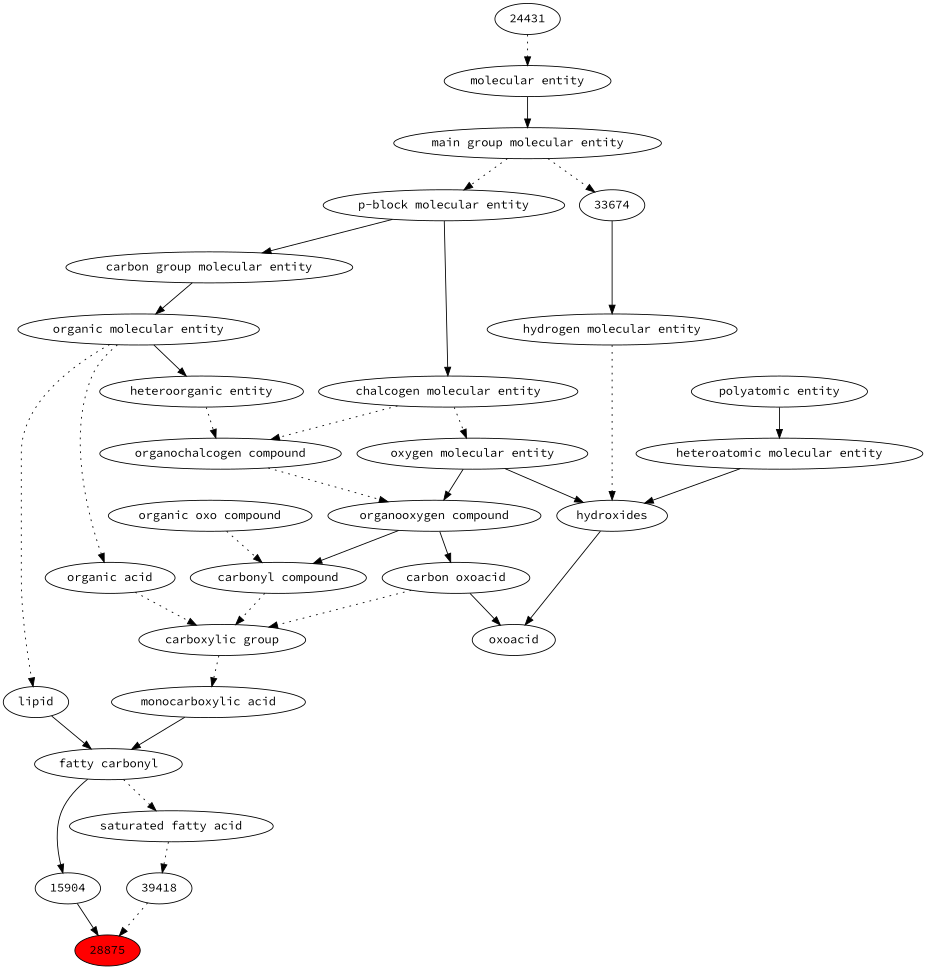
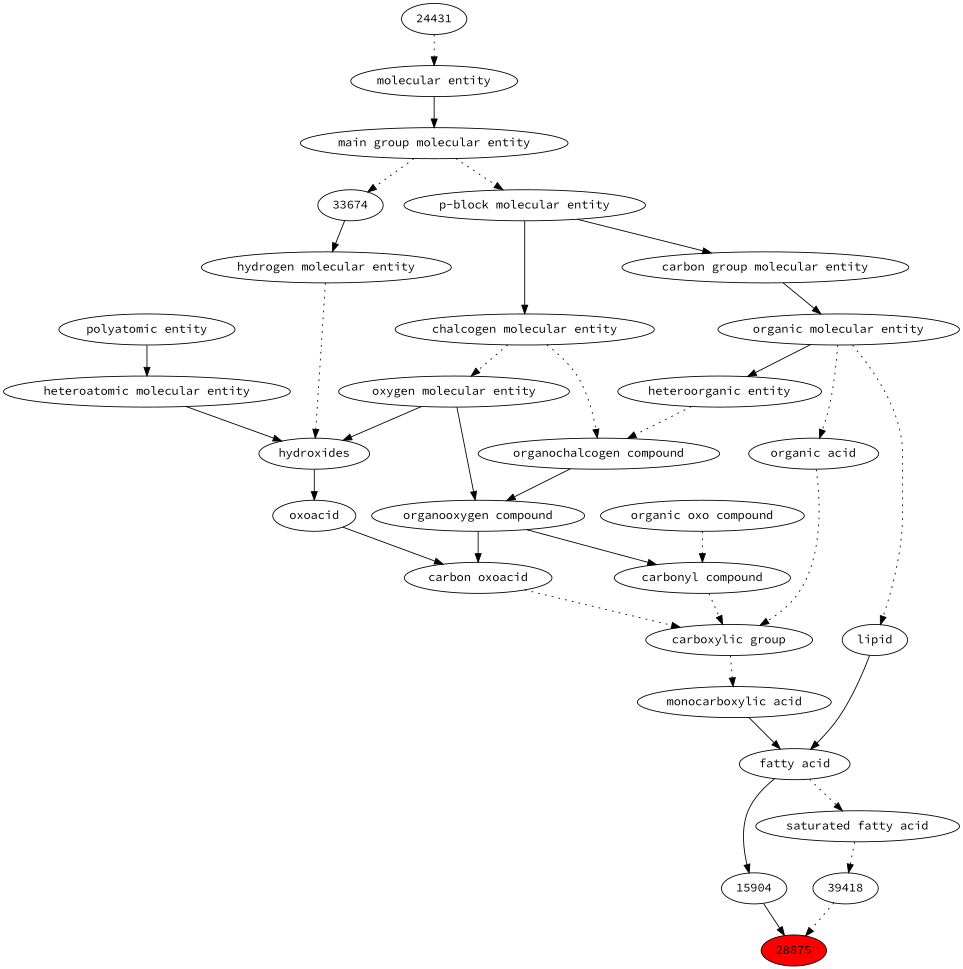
(324, 484) -> (542, 483)
(482, 606) -> (389, 544)
(108, 764) -> (795, 764)
